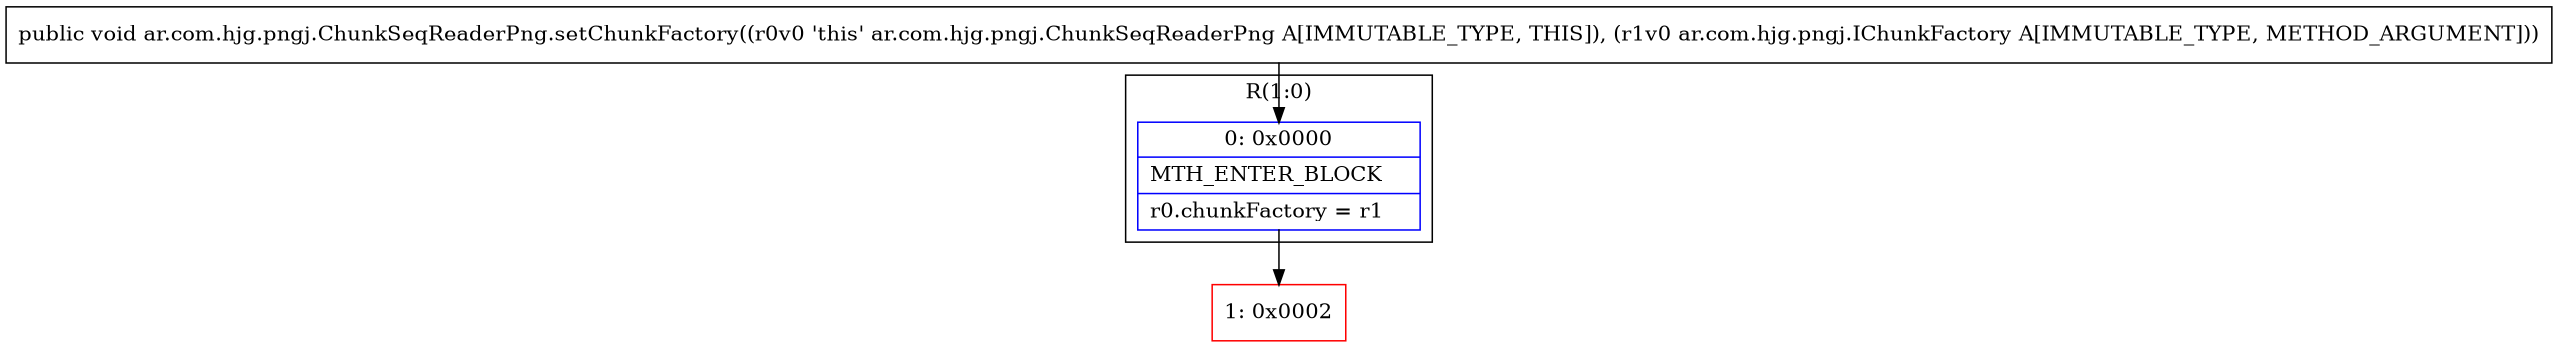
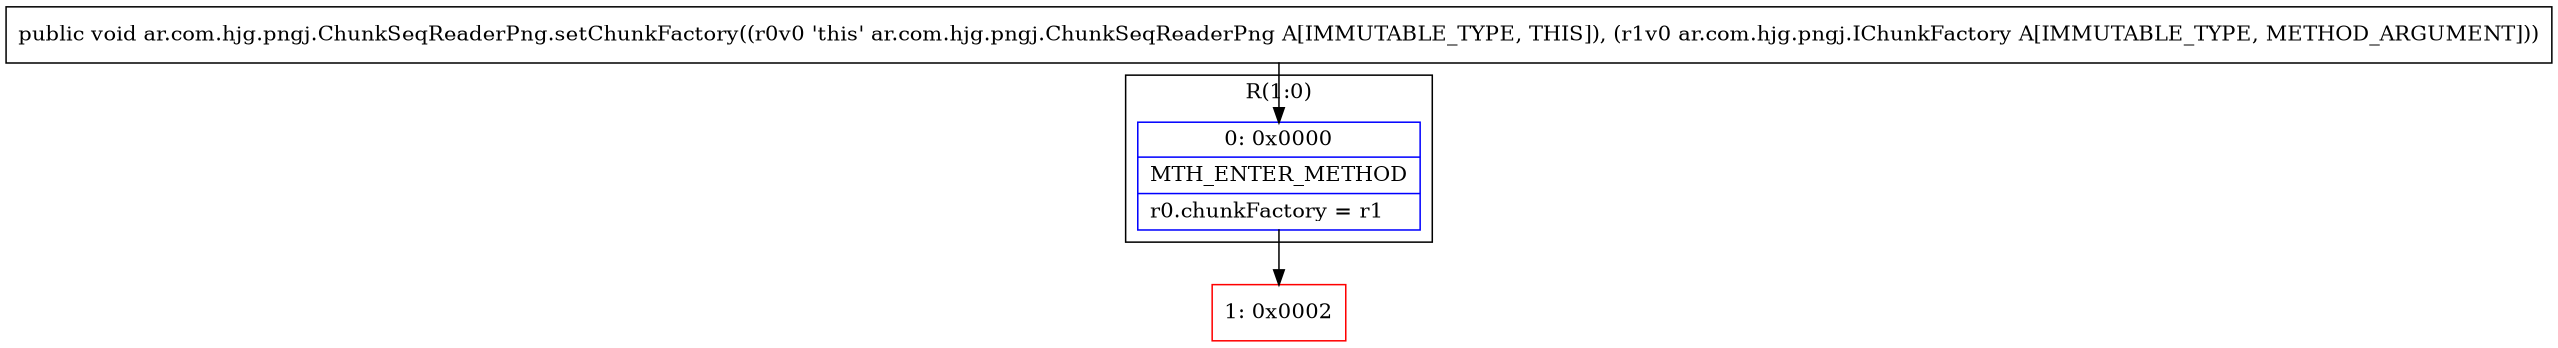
(1267, 175) -> (1279, 175)
